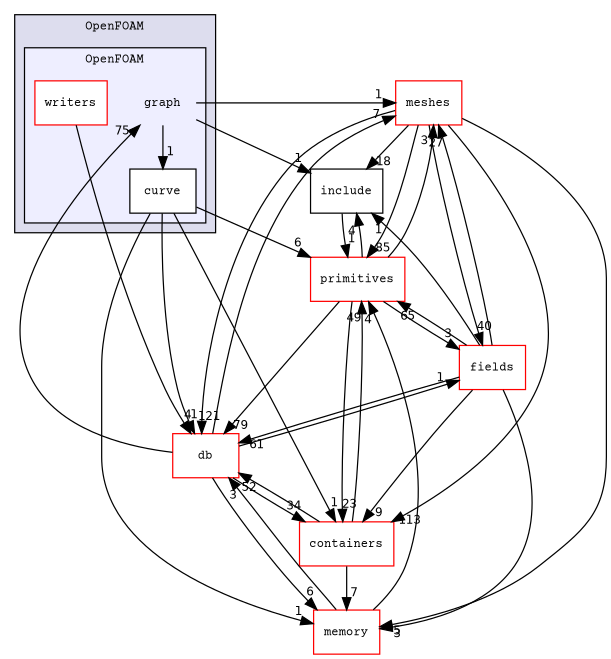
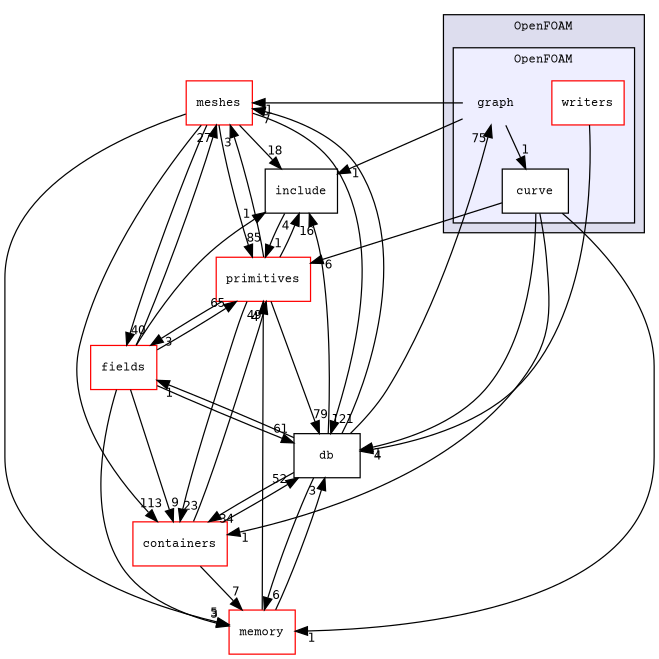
none -> (328, 329)
(206, 456) -> (327, 456)
